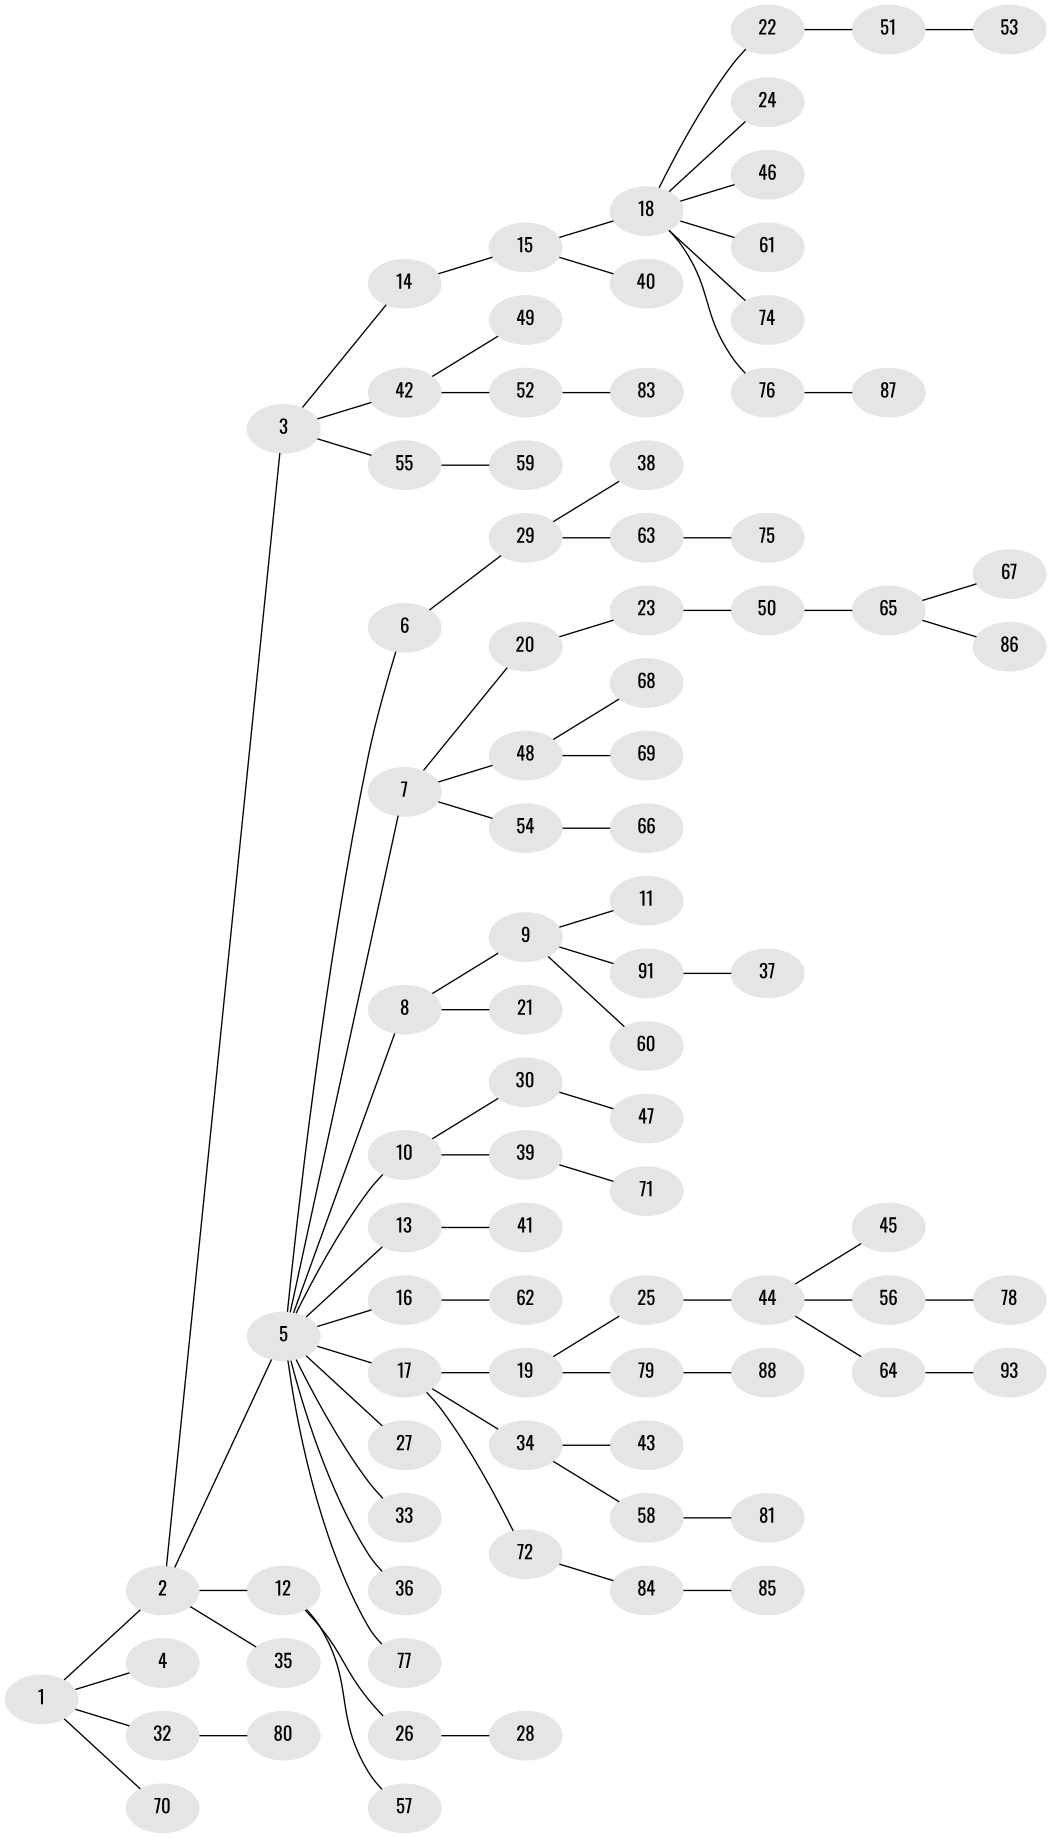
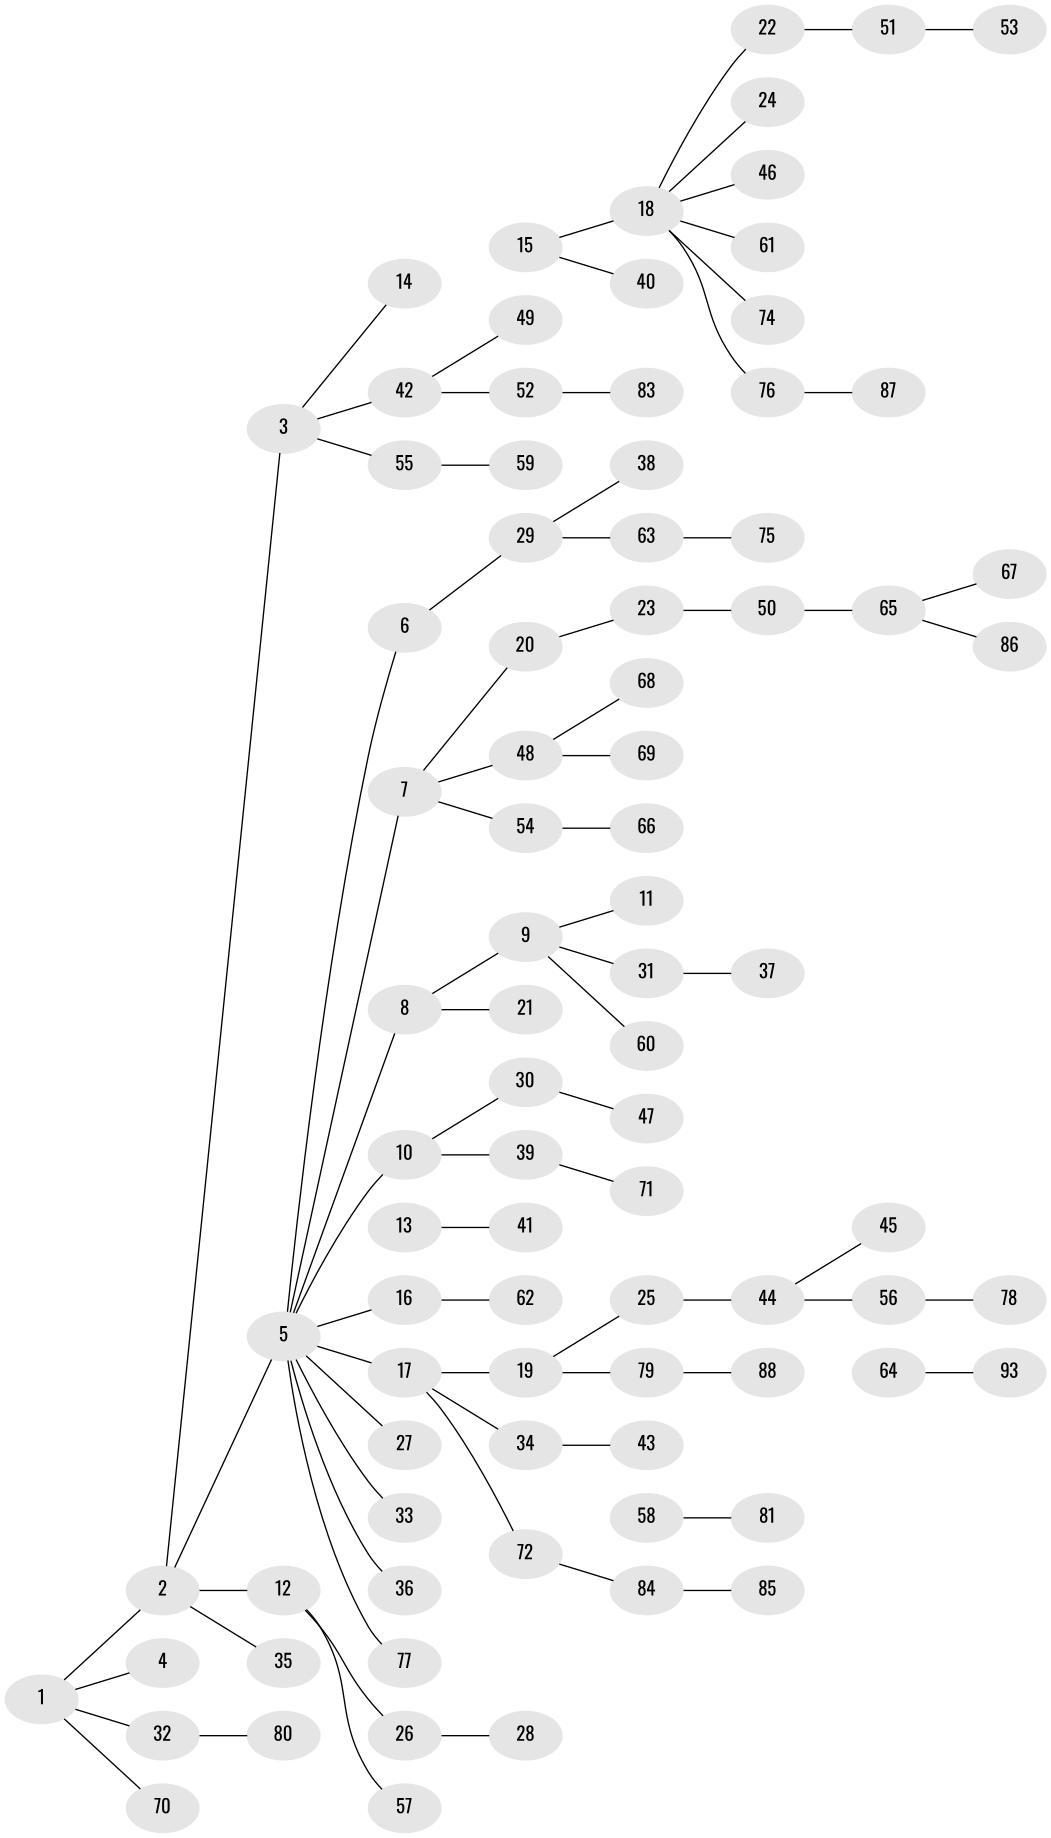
(465, 265) -> none
(647, 973) -> (647, 973)
(344, 1282) -> none
(828, 1336) -> none
(586, 1482) -> none
